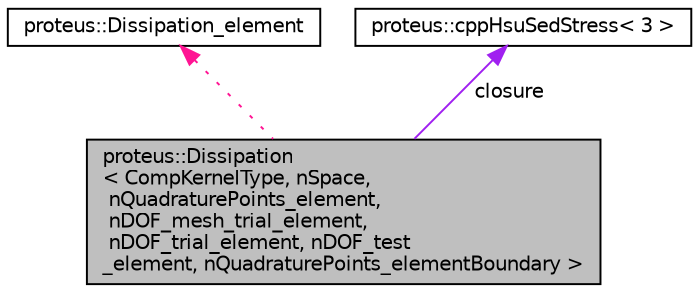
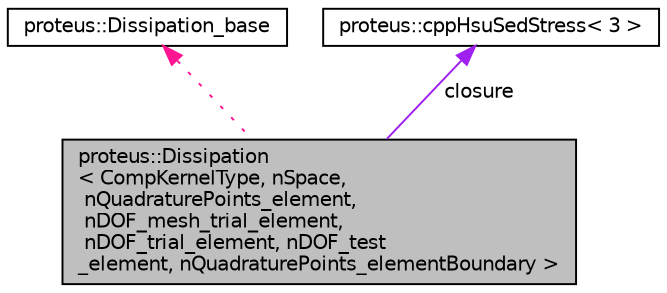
(164, 27) -> (147, 27)
